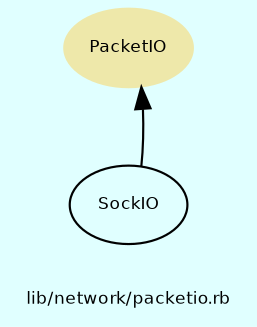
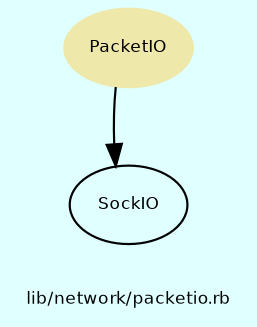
(143, 138) -> (114, 115)
